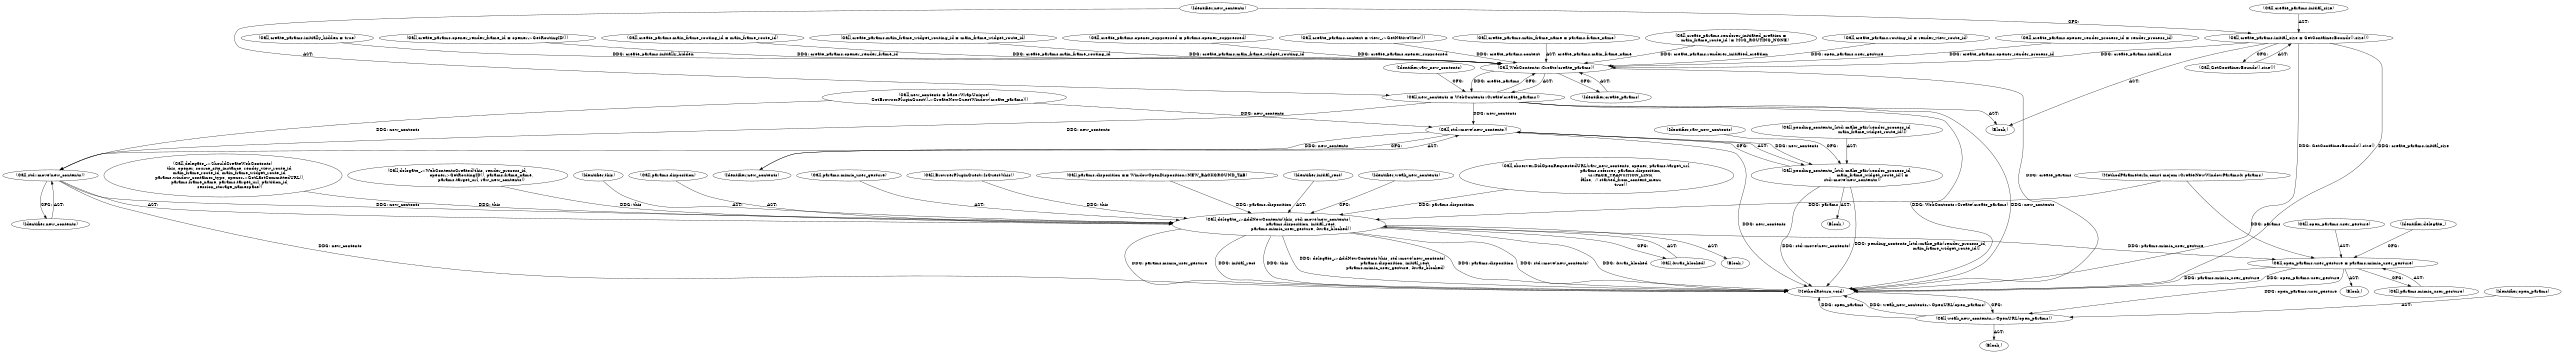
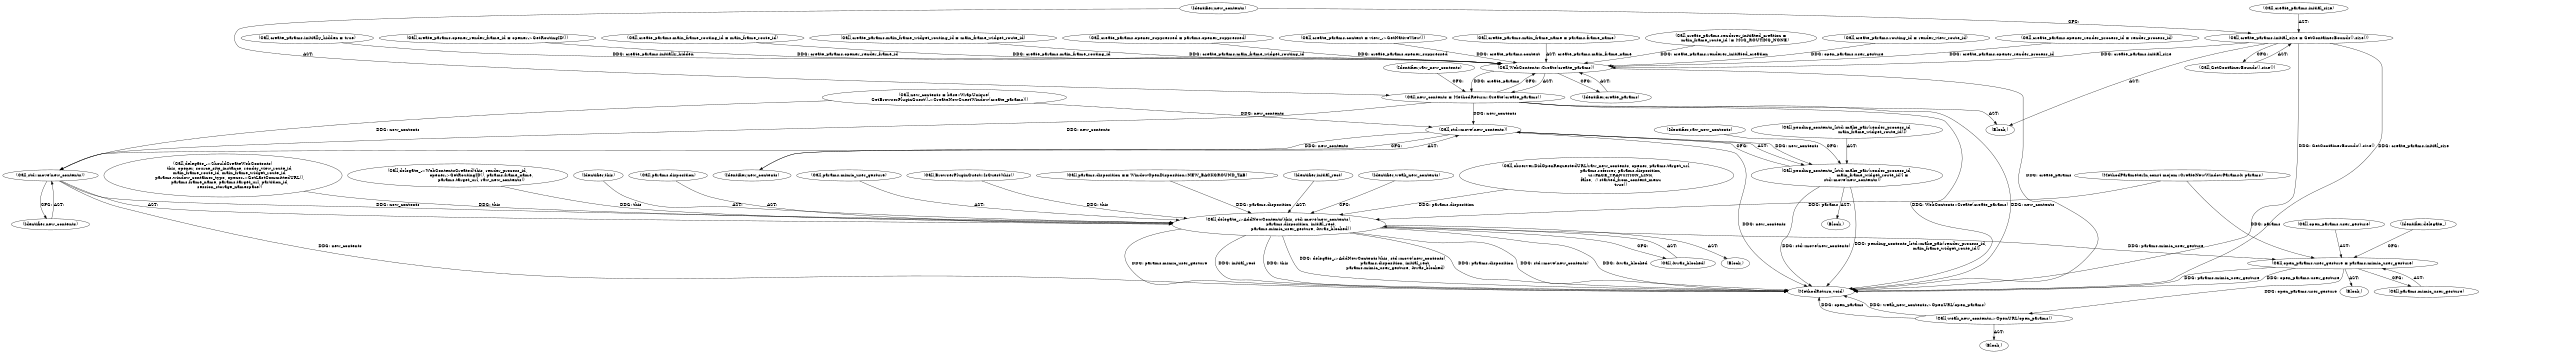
(1473, 97) -> (1473, 97)
(2523, 292) -> none
(1925, 295) -> none
